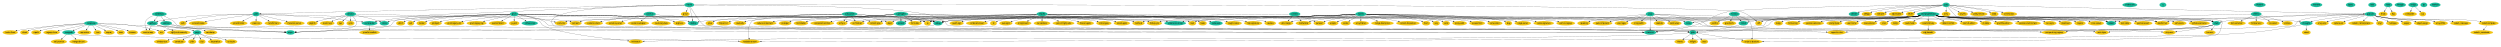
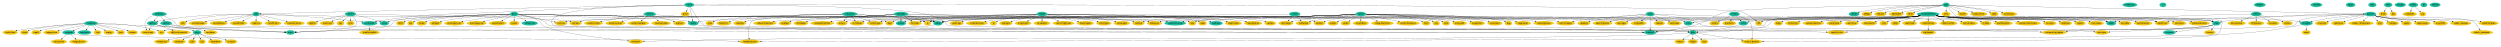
none -> (219, 23)
(2486, 27) -> (2429, 18)
(1907, 30) -> (1610, 17)
(84, 32) -> (84, 32)
(2169, 32) -> (2169, 32)
